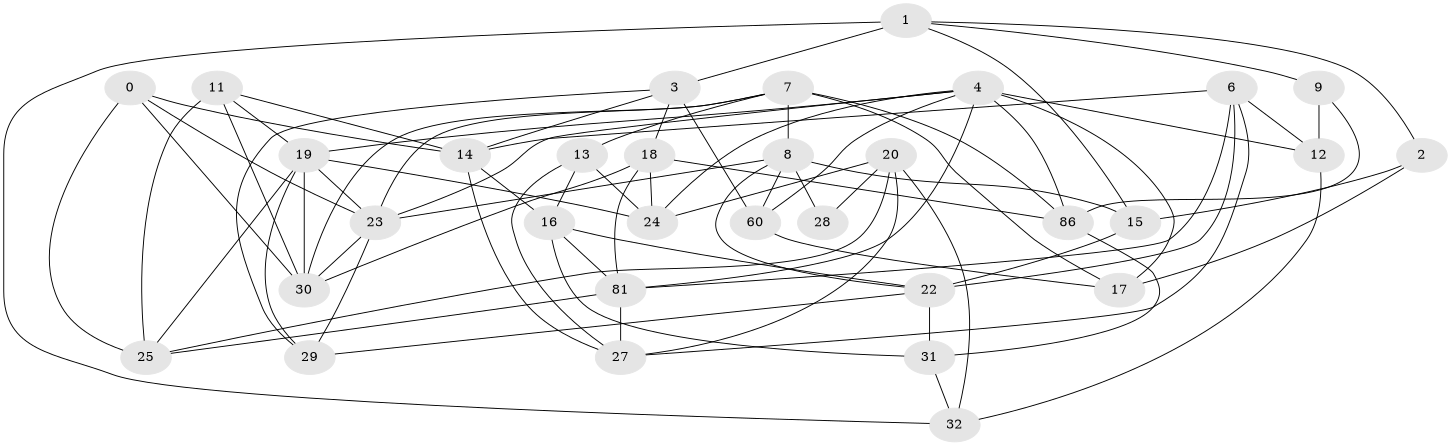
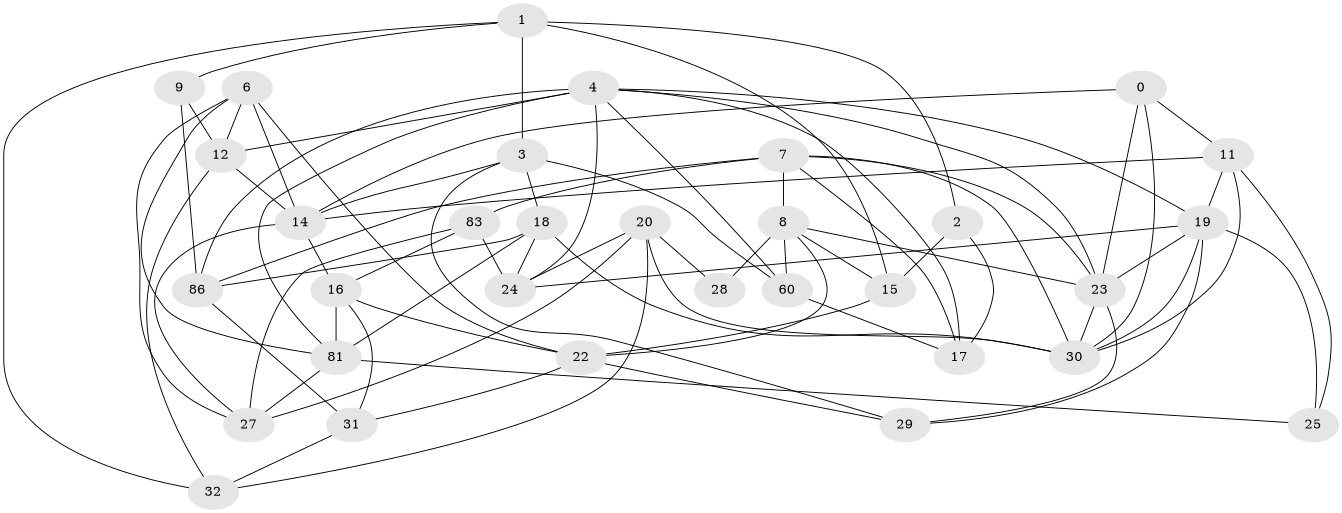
(582, 155) -> (475, 223)
none -> (263, 191)
(52, 236) -> (1185, 122)
(550, 279) -> (828, 334)
